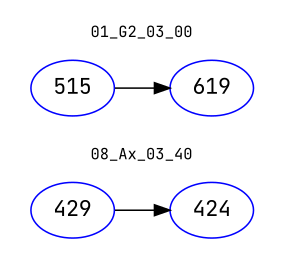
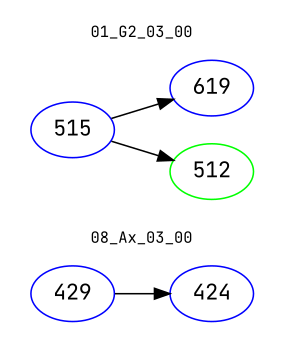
(142, 155) -> (142, 239)
none -> (212, 172)
